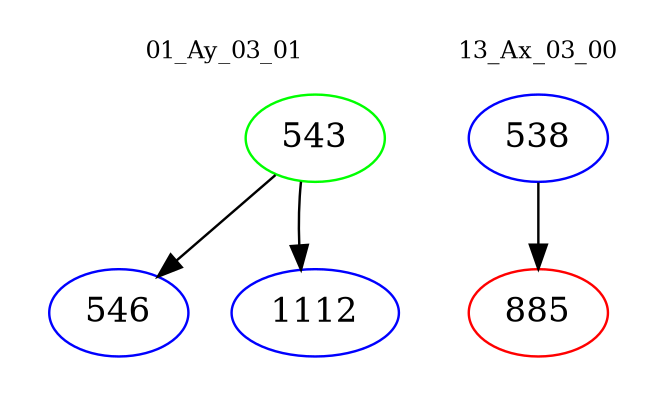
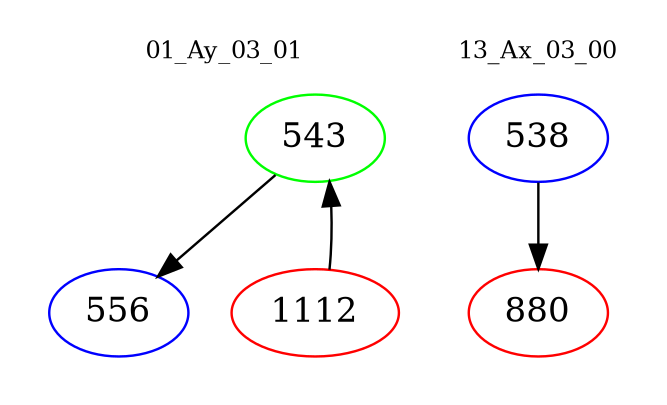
(299, 213) -> (331, 238)
(119, 313) -> (119, 313)
(315, 313) -> (315, 313)
(538, 313) -> (538, 313)
